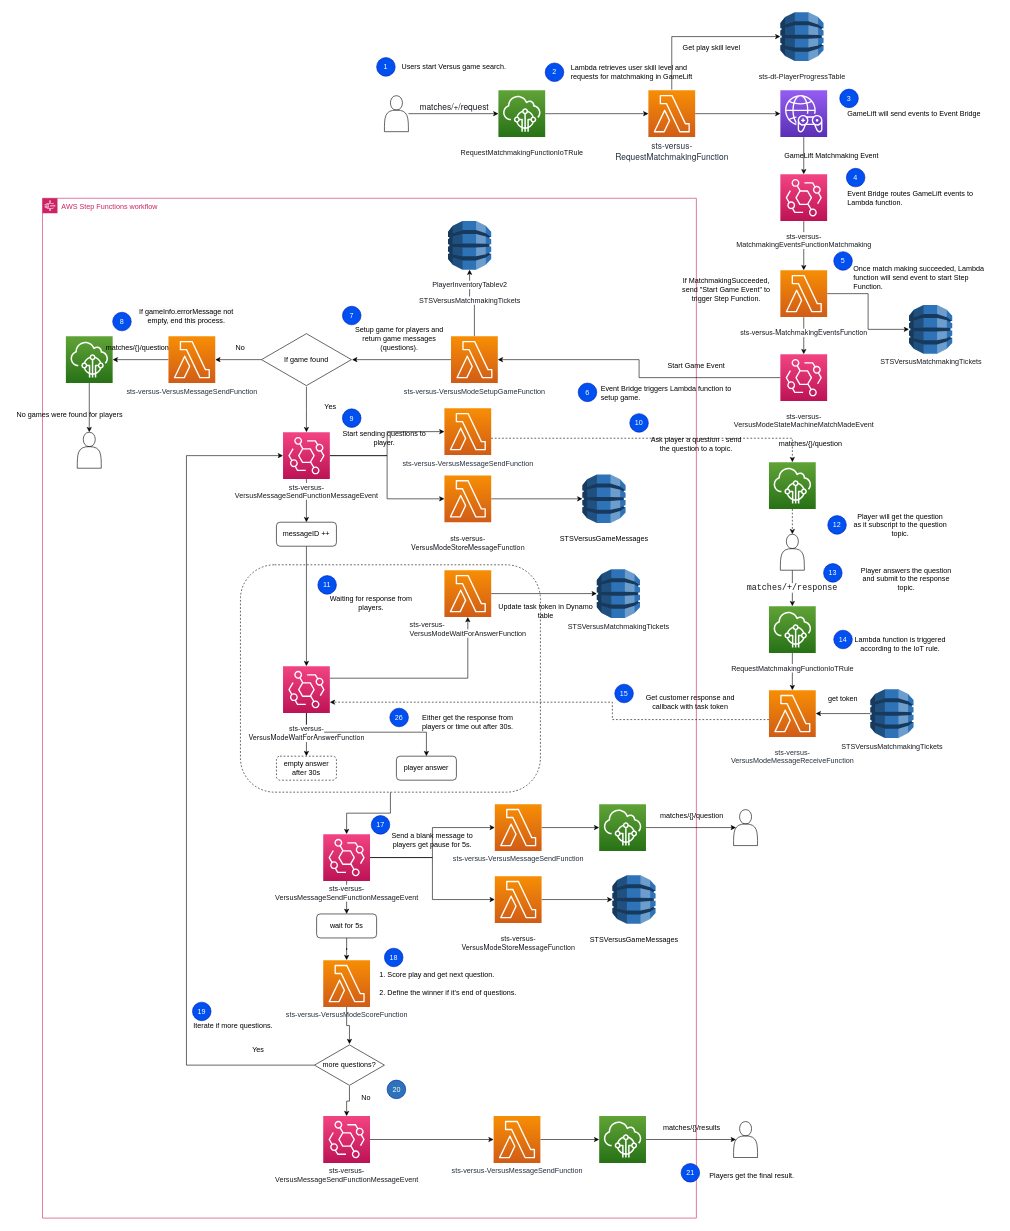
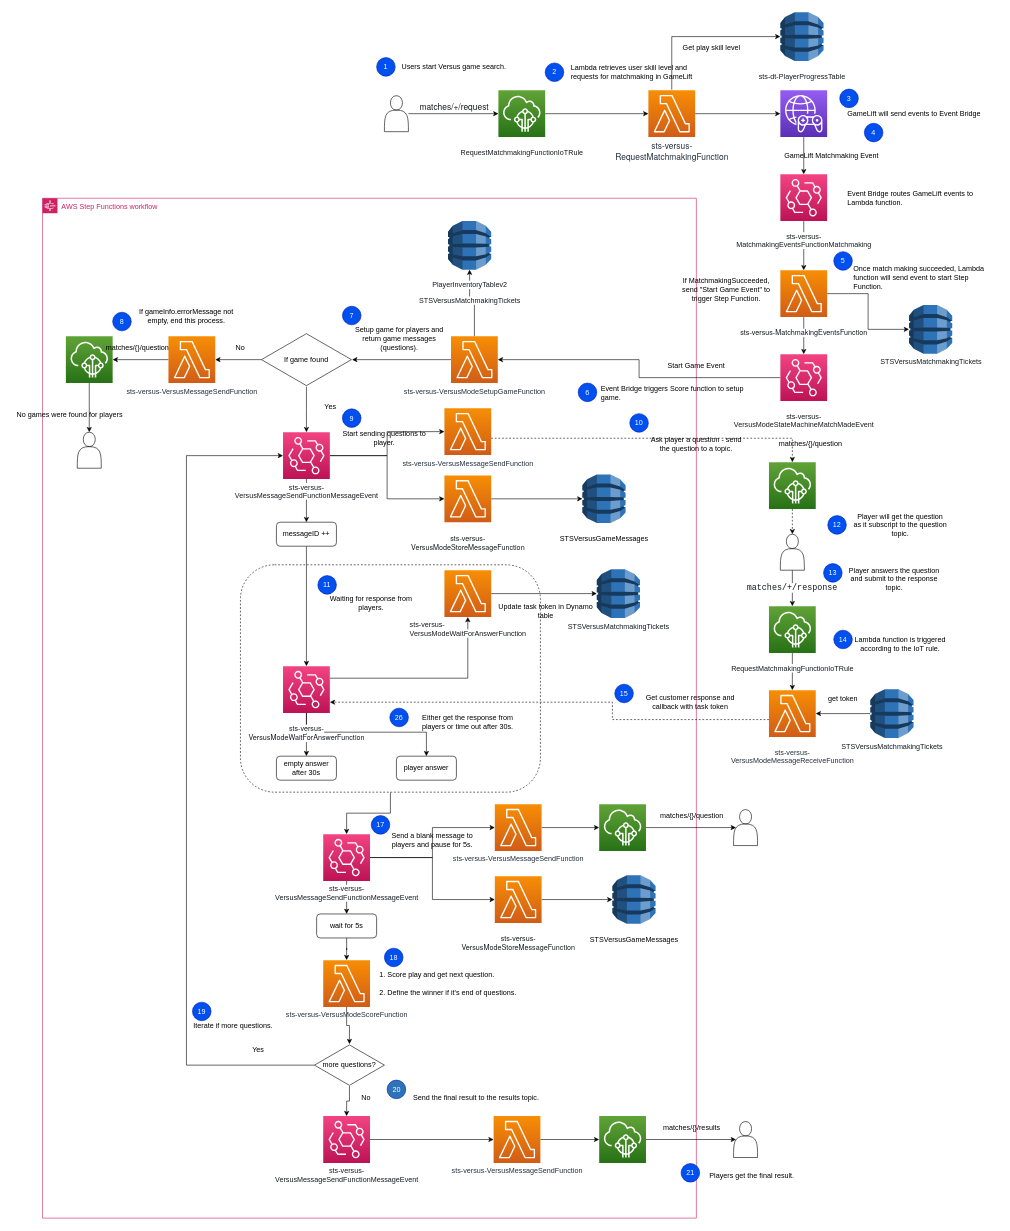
(856, 178) -> (874, 133)
(673, 393) -> (673, 393)
(906, 579) -> (894, 579)
(306, 768) -> (306, 768)
(432, 840) -> (432, 840)
none -> (484, 1098)
